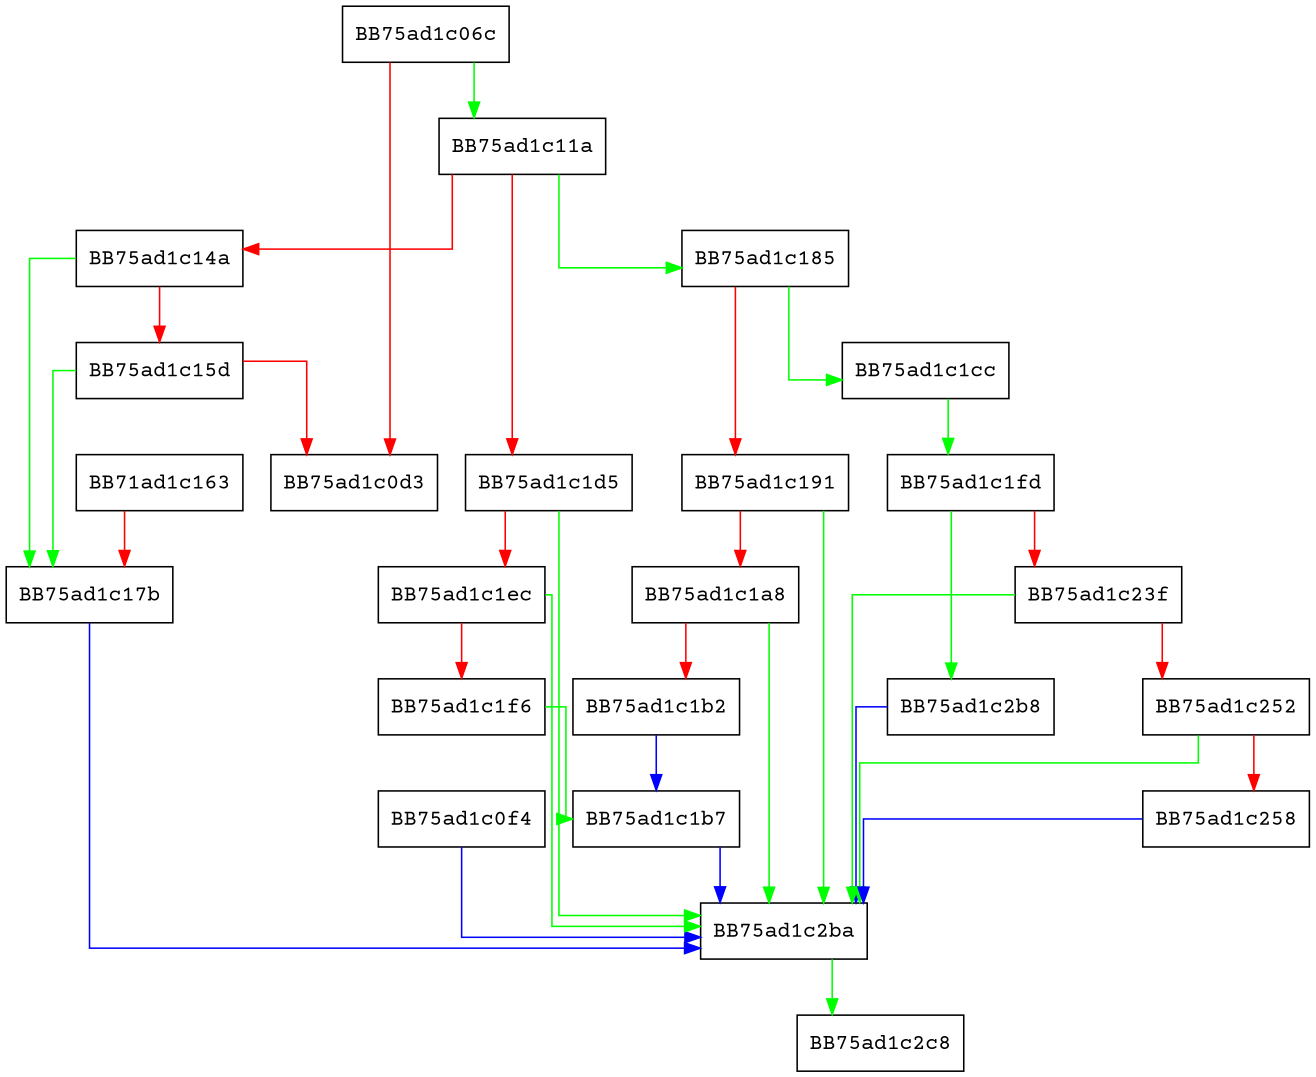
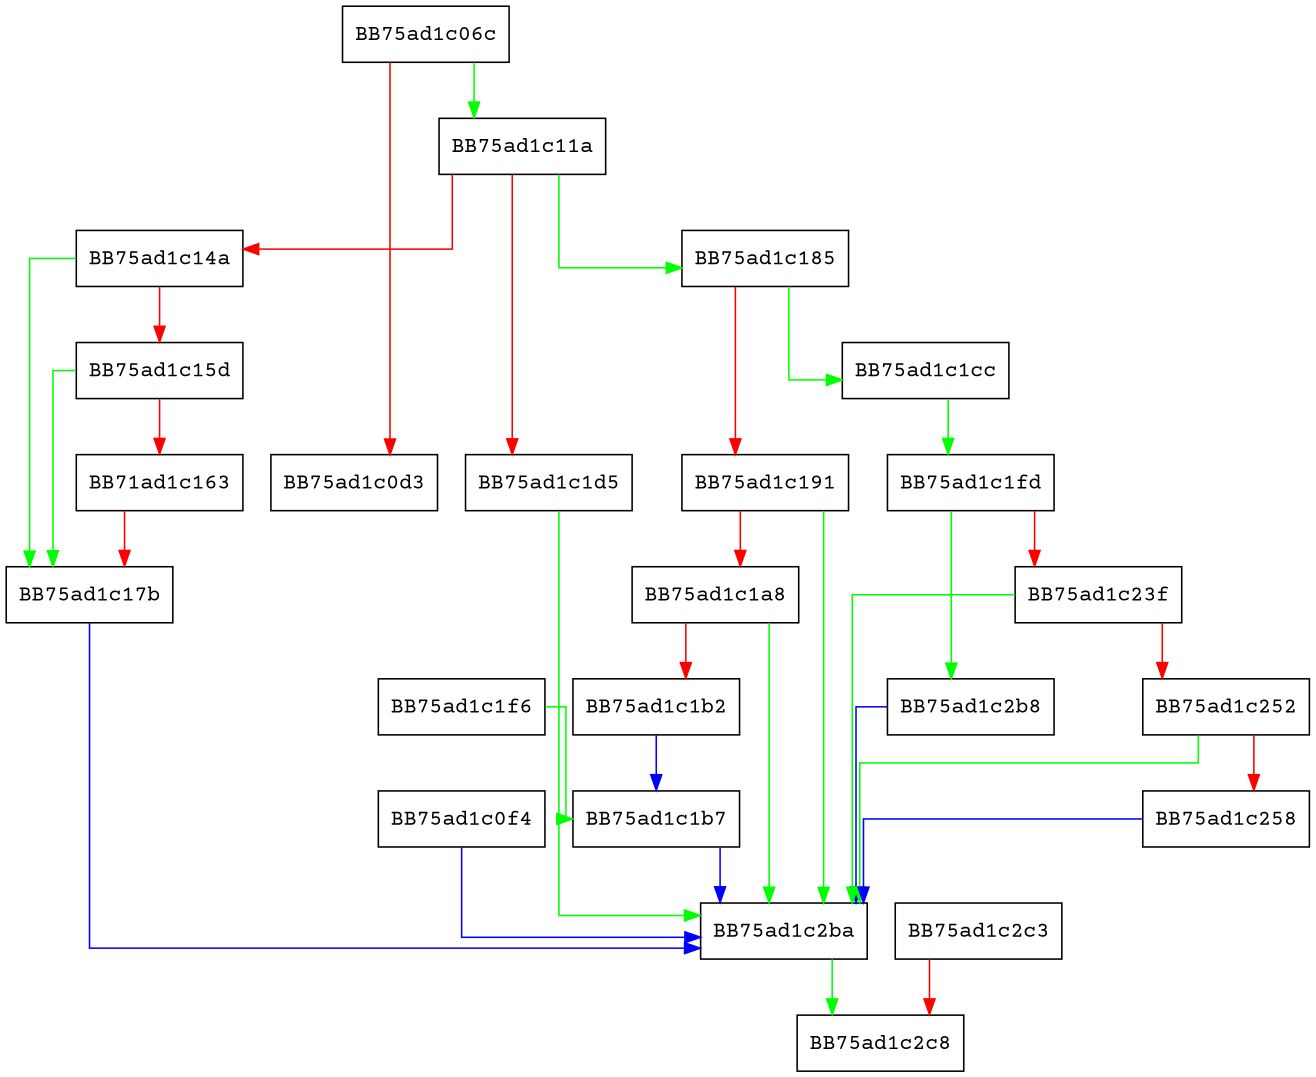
(307, 368) -> (160, 419)
(462, 595) -> none
none -> (979, 931)
